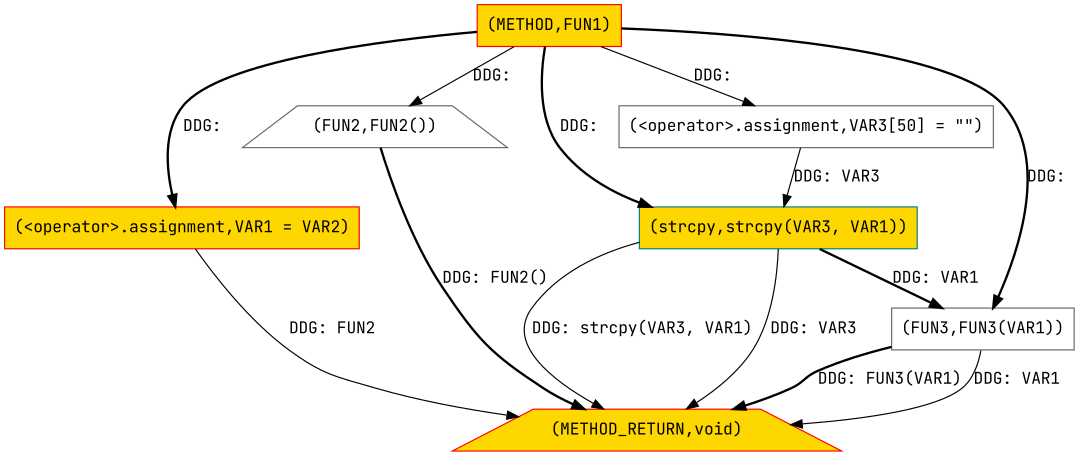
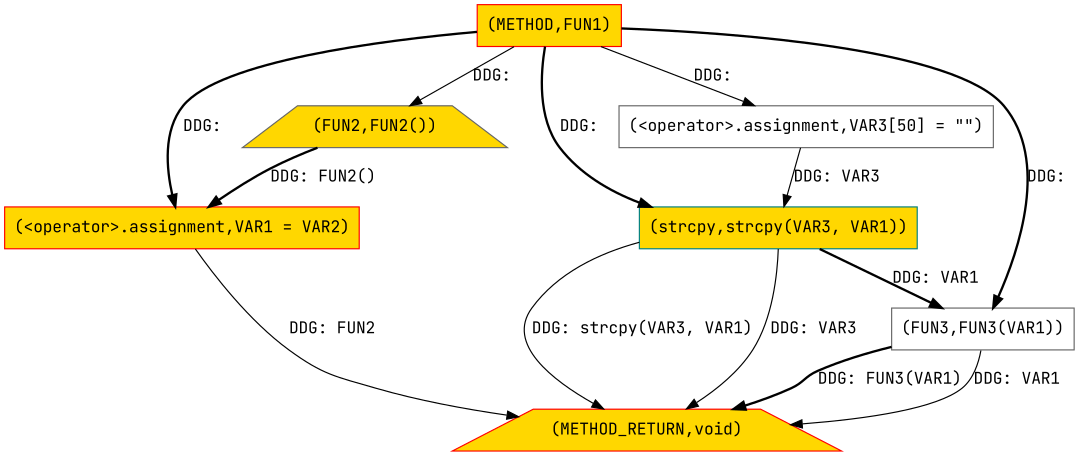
(375, 127) -> (375, 127)
(450, 298) -> (266, 171)
